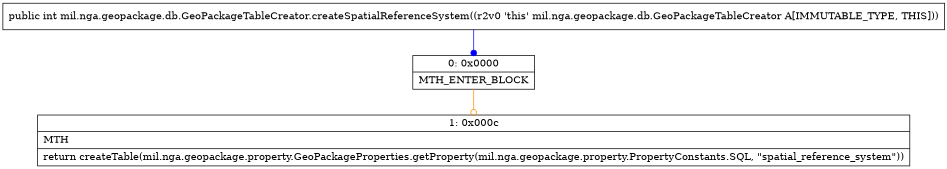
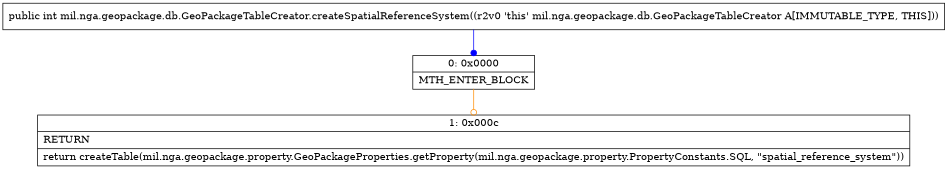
(56, 140) -> (67, 140)
